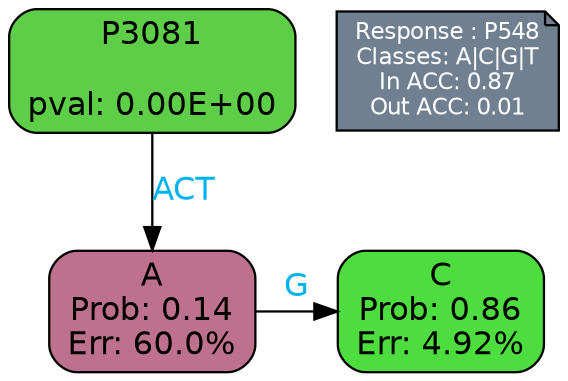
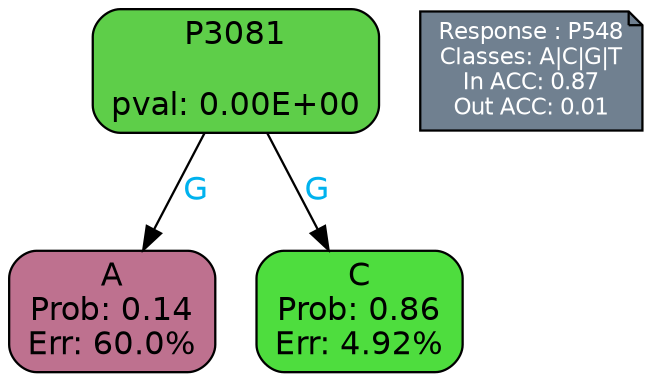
(184, 191) -> (196, 191)
(285, 311) -> (292, 181)
